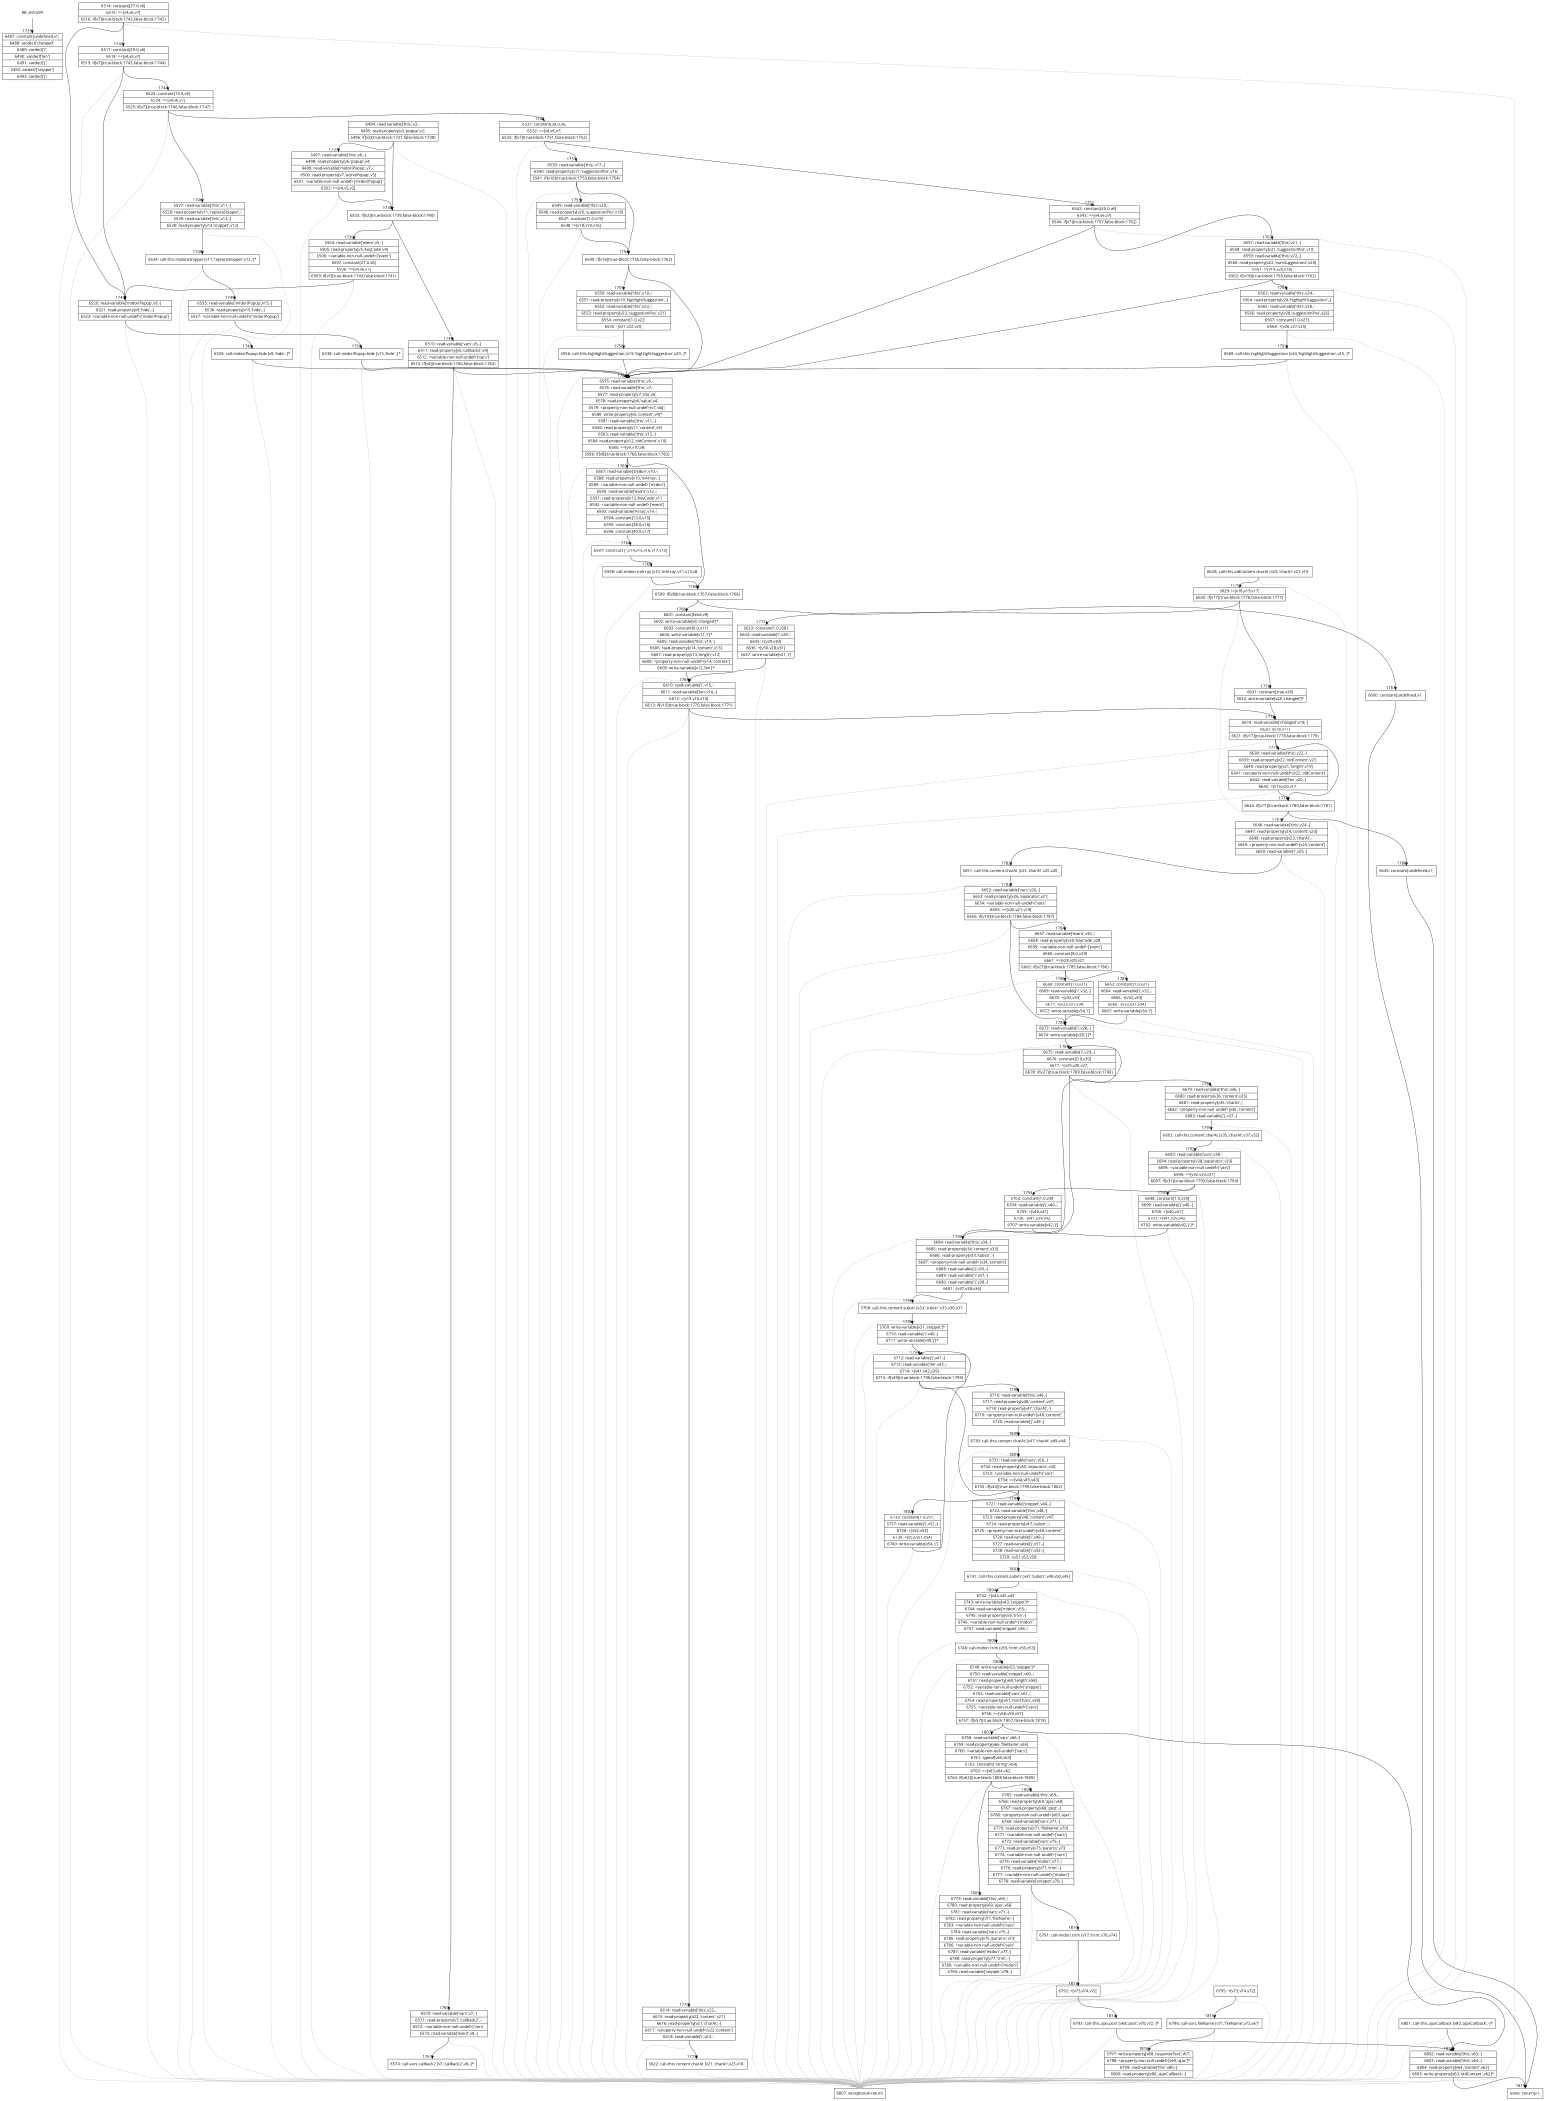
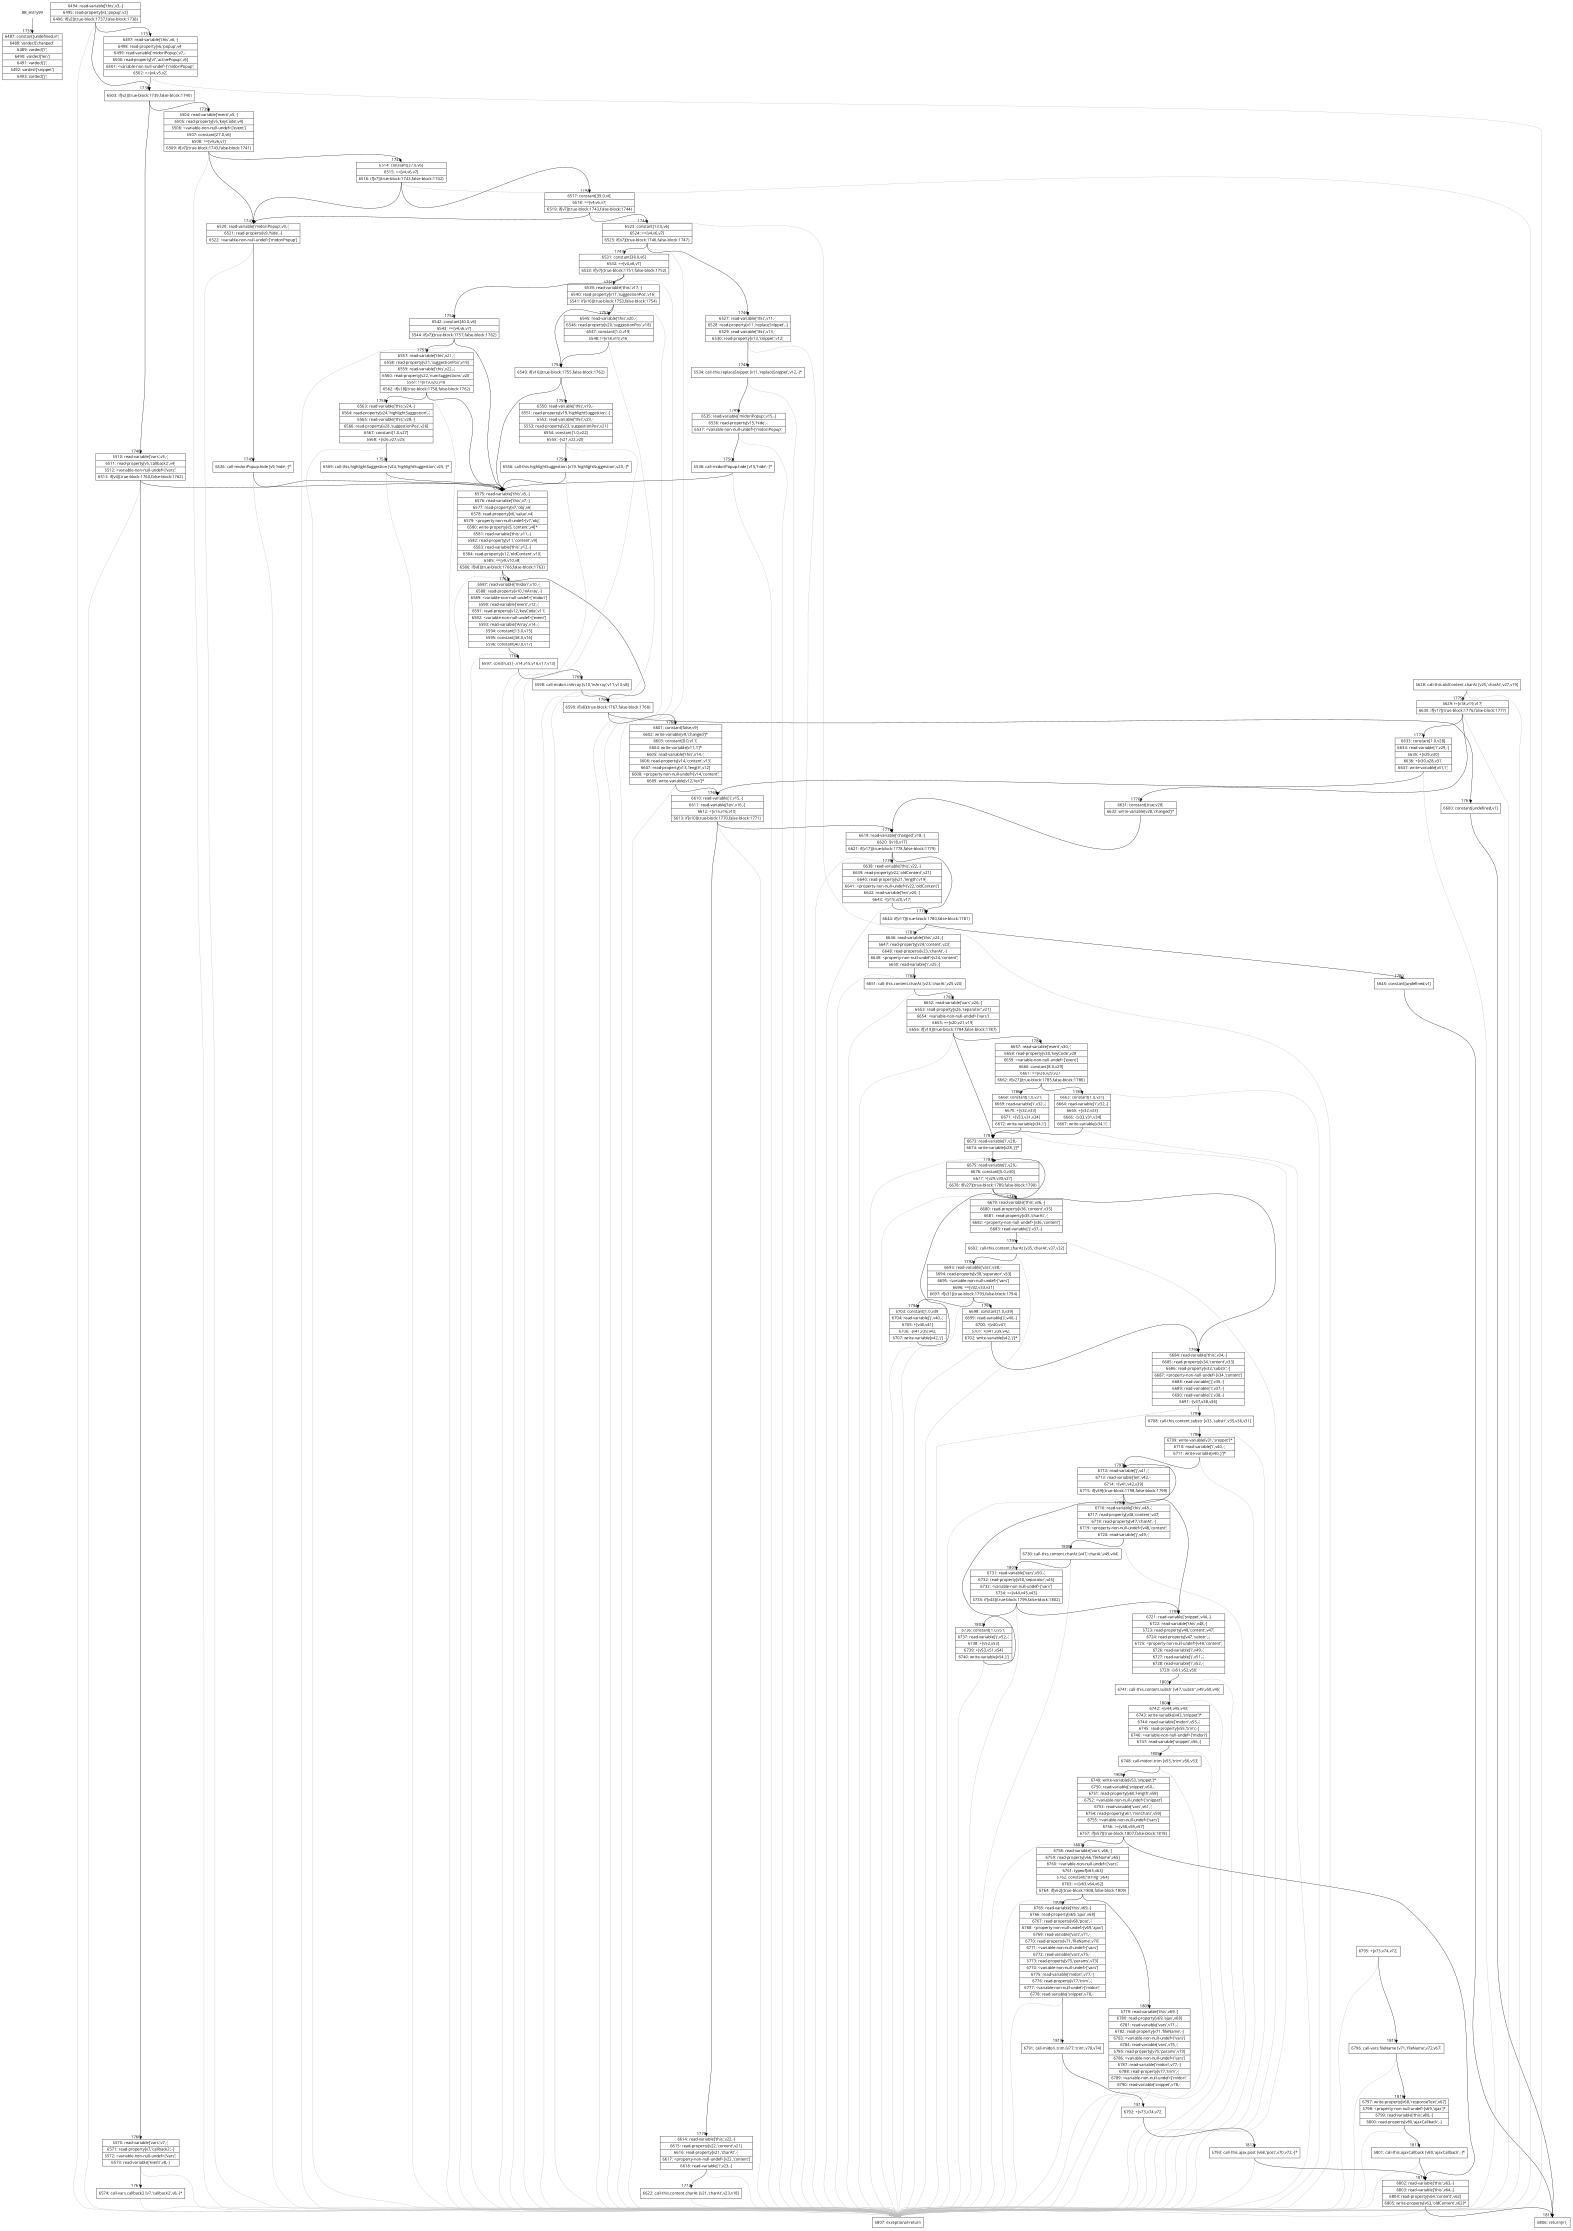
none -> (304, 157)
none -> (1411, 2136)
